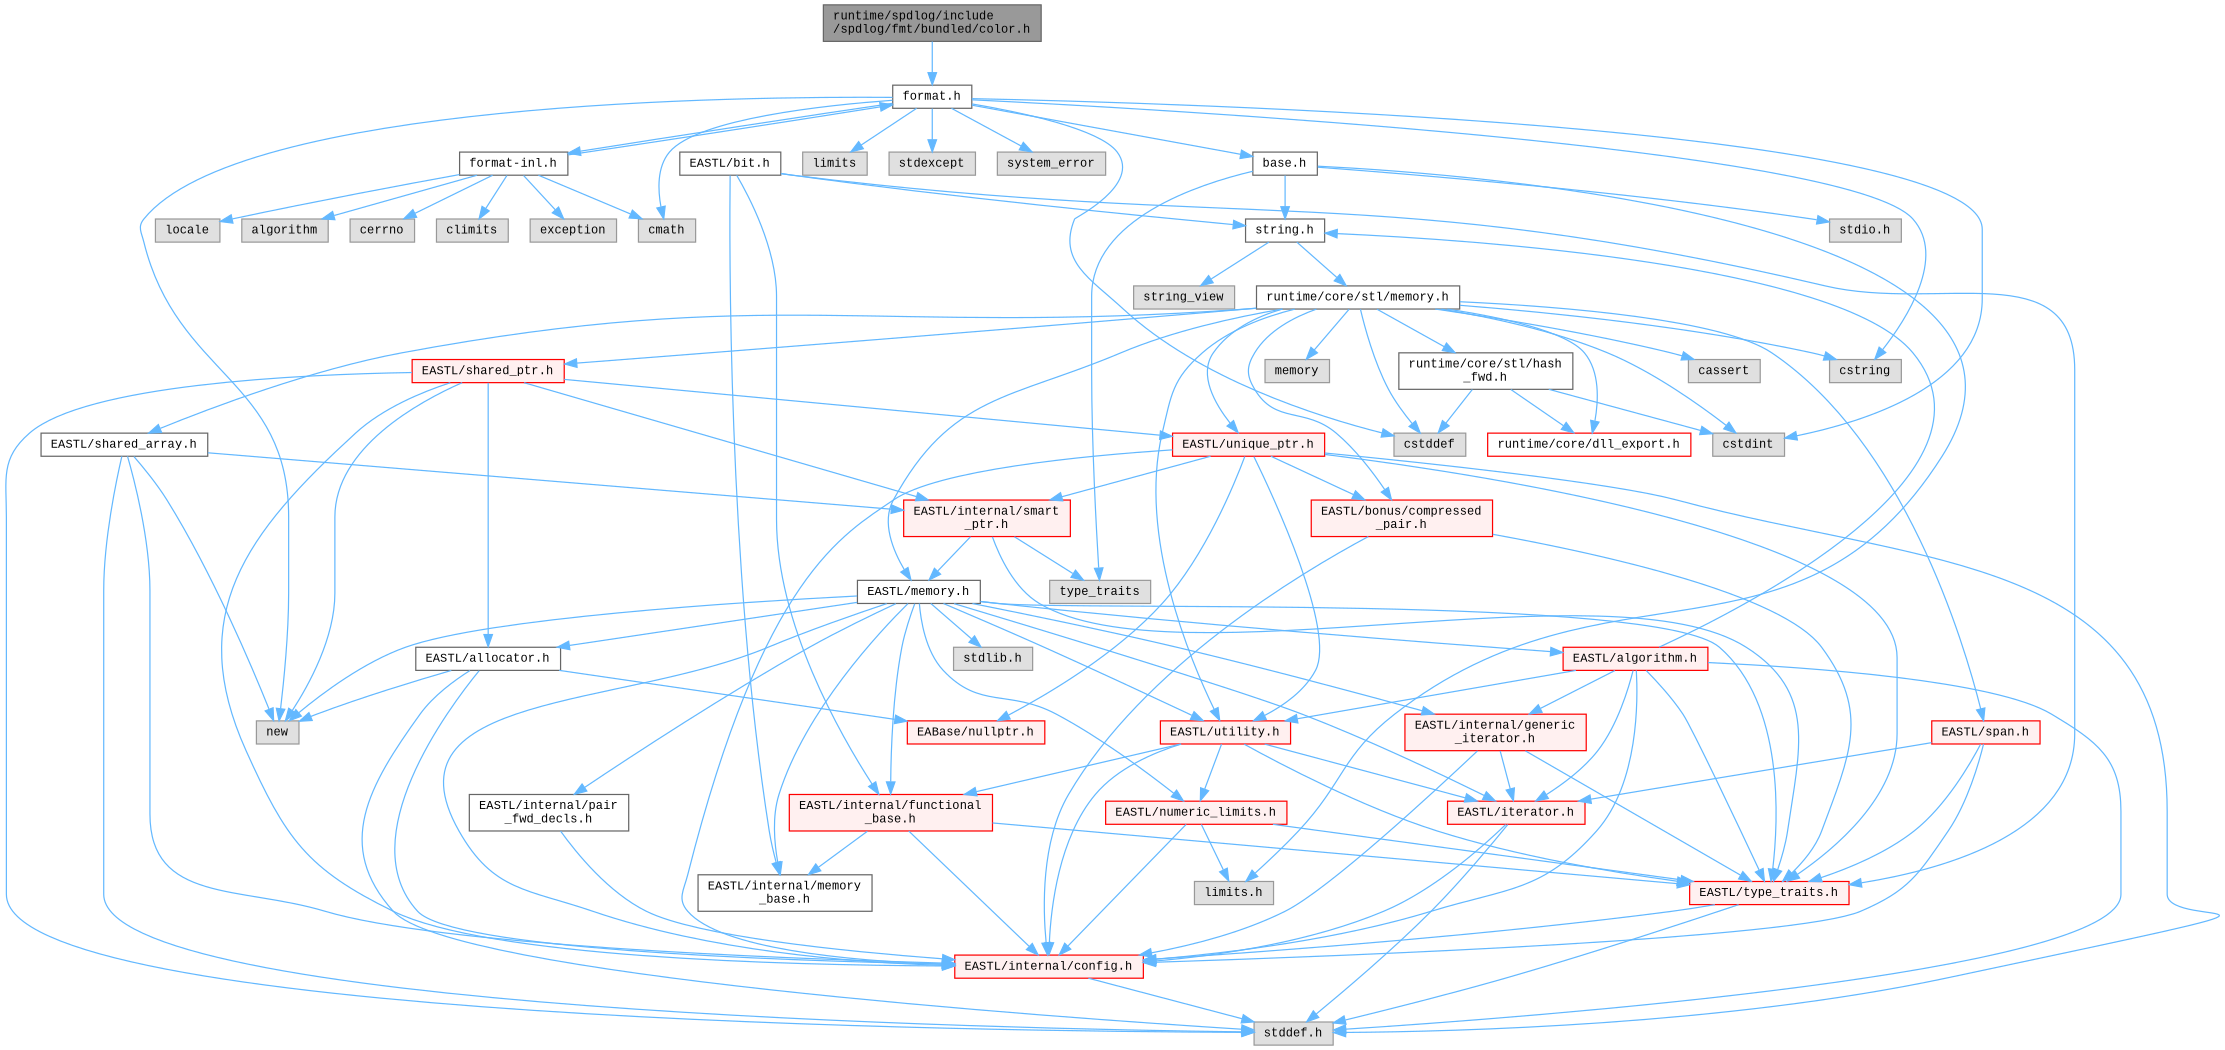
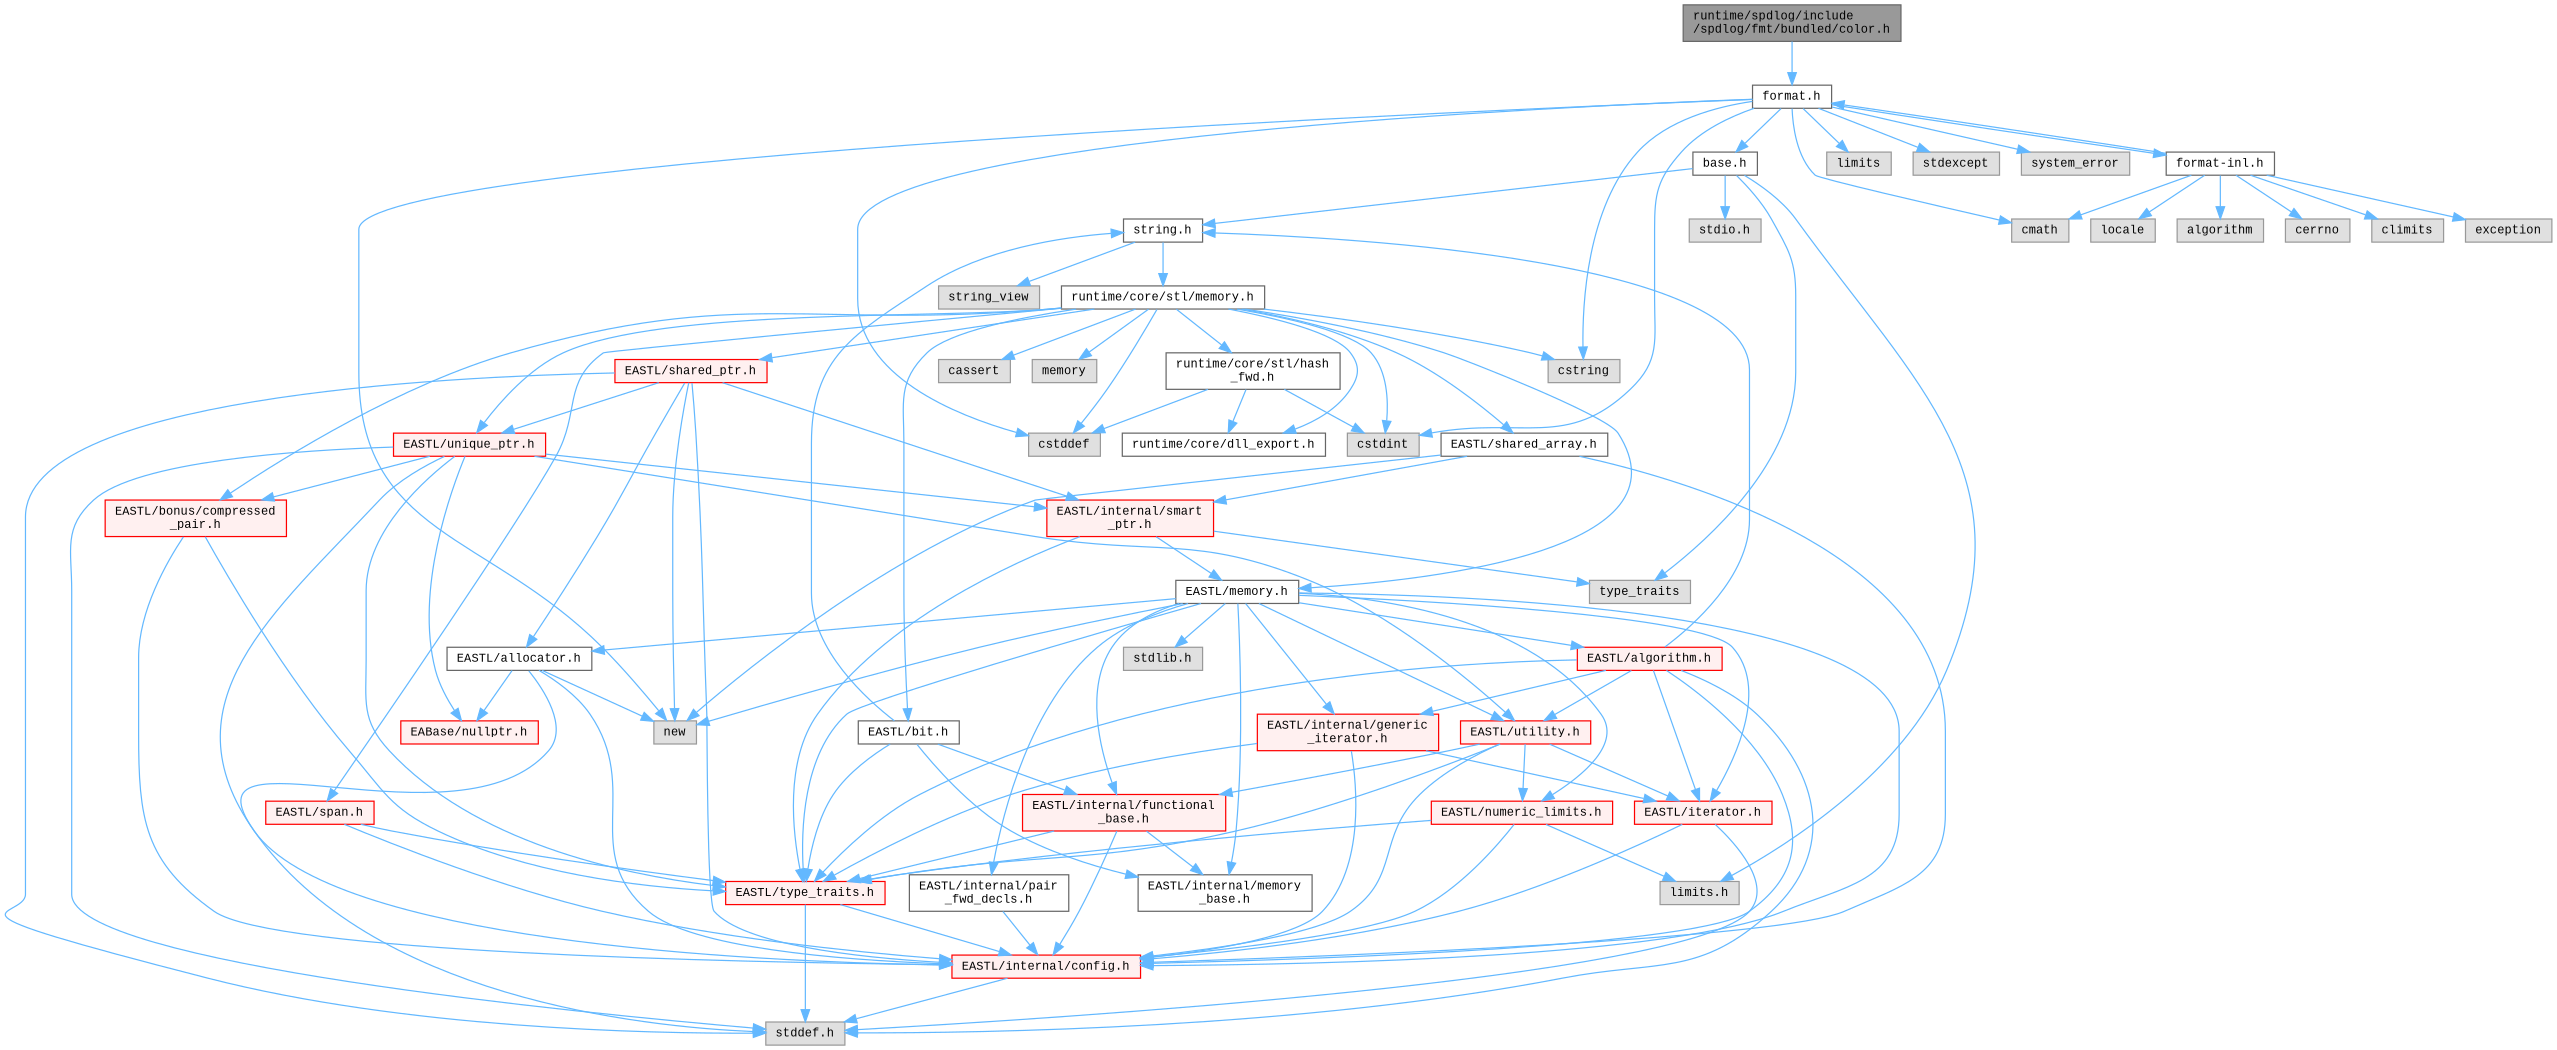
(1589, 445) -> (1224, 445)
(1157, 490) -> (904, 462)
(1761, 771) -> none
(442, 992) -> none
